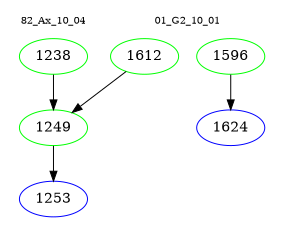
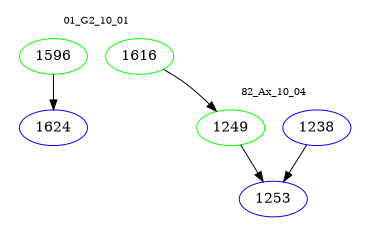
(53, 56) -> (317, 128)
(145, 56) -> (140, 56)
(53, 87) -> (298, 159)
